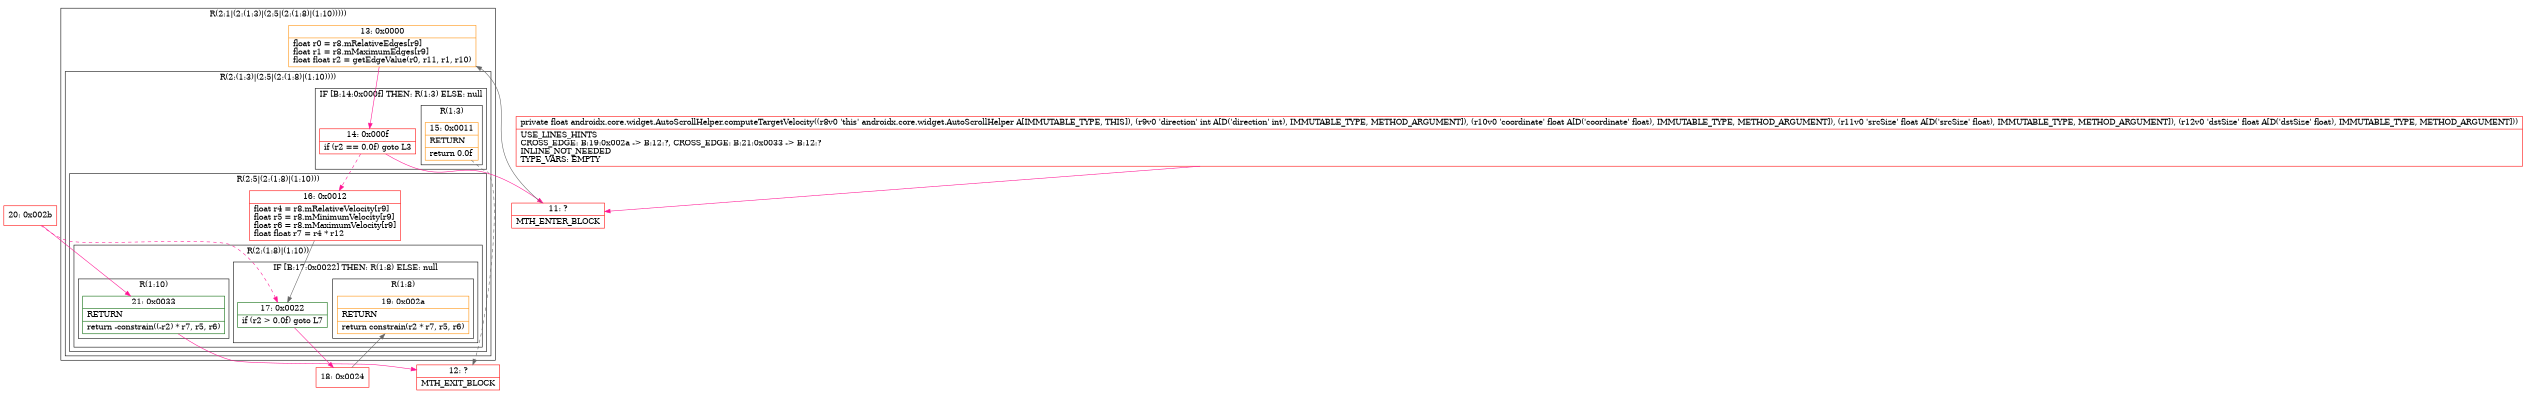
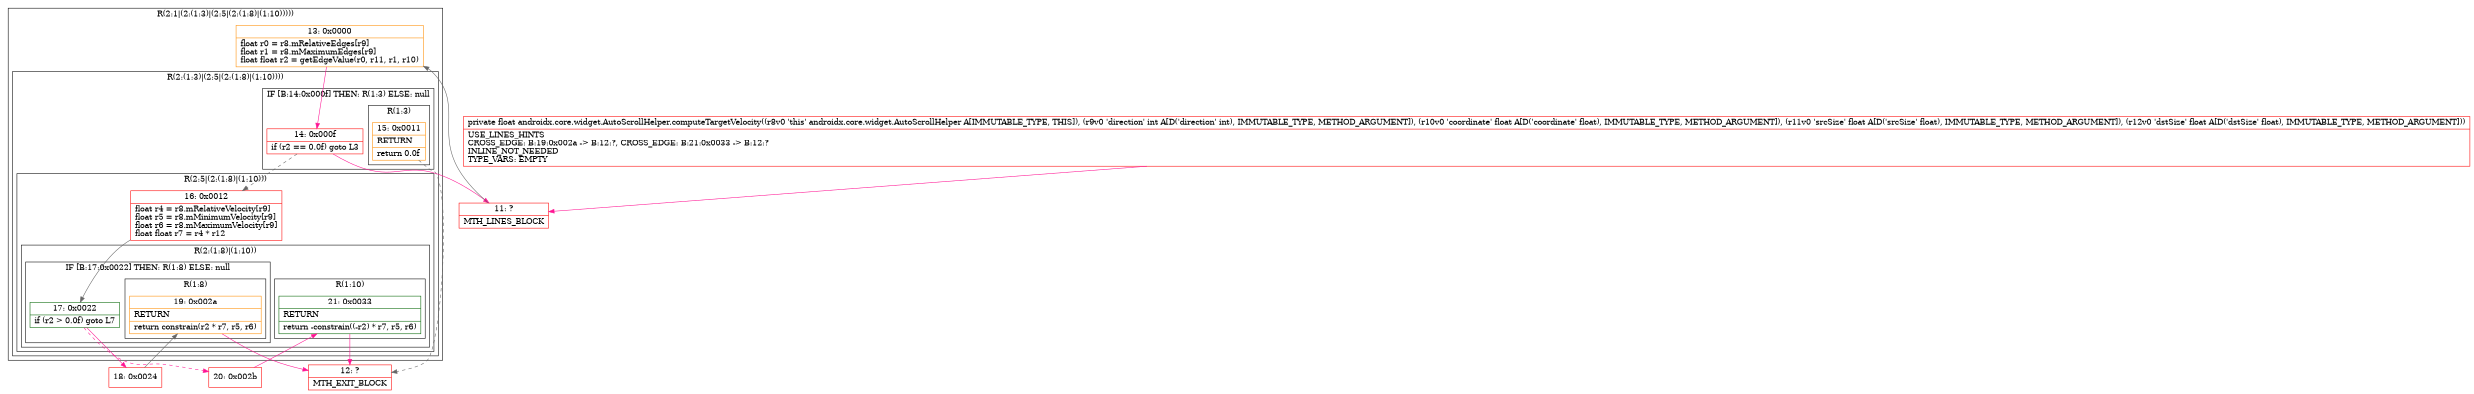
(354, 166) -> (280, 166)
(558, 222) -> (504, 222)
(169, 242) -> (137, 364)
none -> (261, 355)
